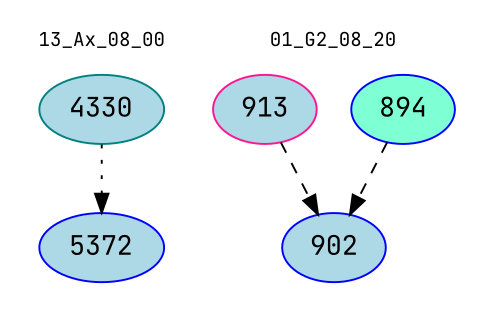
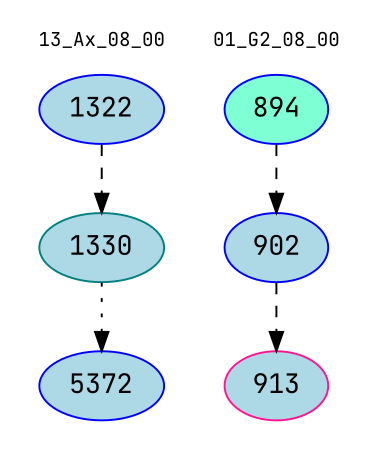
(334, 41) -> (277, 41)
none -> (102, 109)
(102, 109) -> (102, 248)
(295, 170) -> (276, 307)
